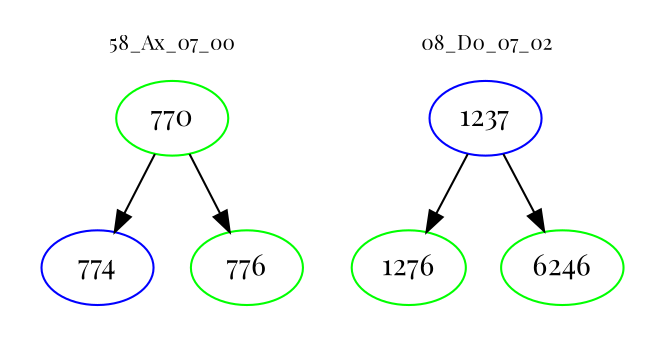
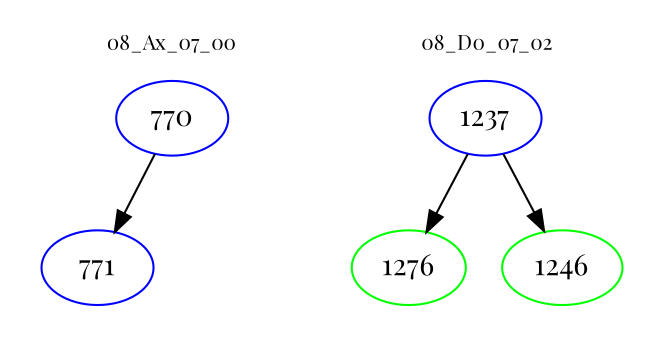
(172, 45) -> (172, 45)
(172, 118) -> (172, 118)
(98, 268) -> (98, 268)
(247, 268) -> none
(562, 268) -> (562, 268)
